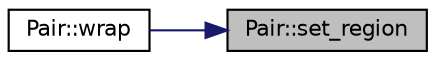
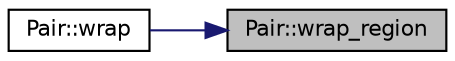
(327, 30) -> (337, 30)
